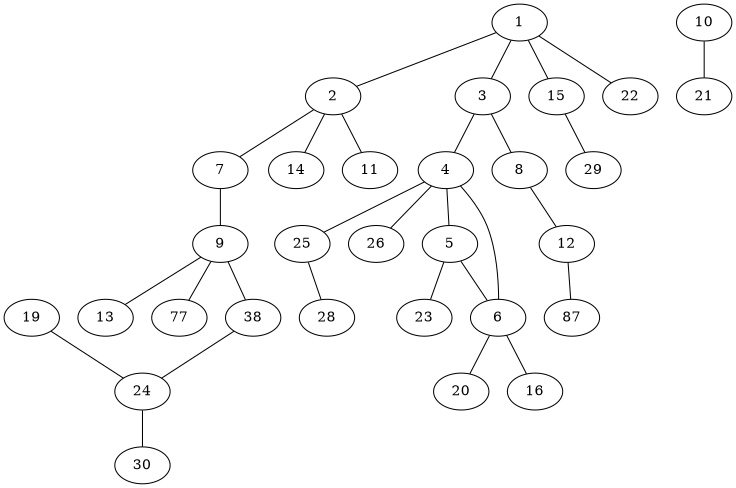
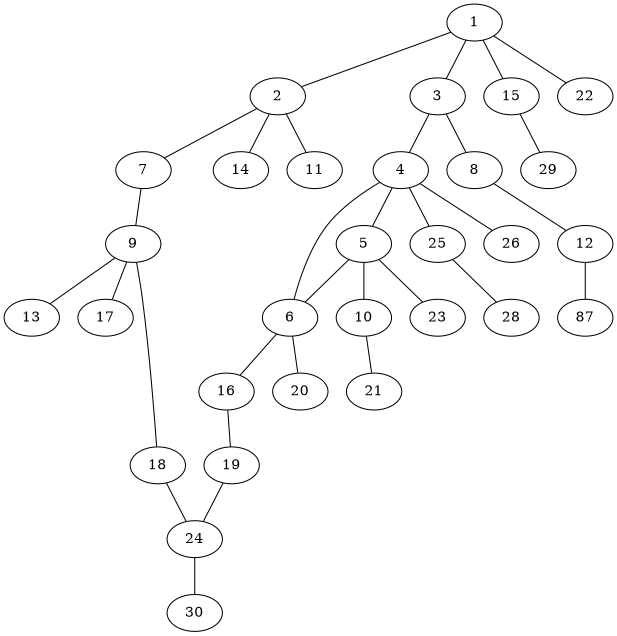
none -> (364, 281)
(179, 318) -> (106, 318)
(253, 318) -> (158, 465)
none -> (229, 429)
